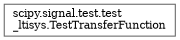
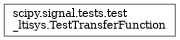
(90, 20) -> (90, 20)
